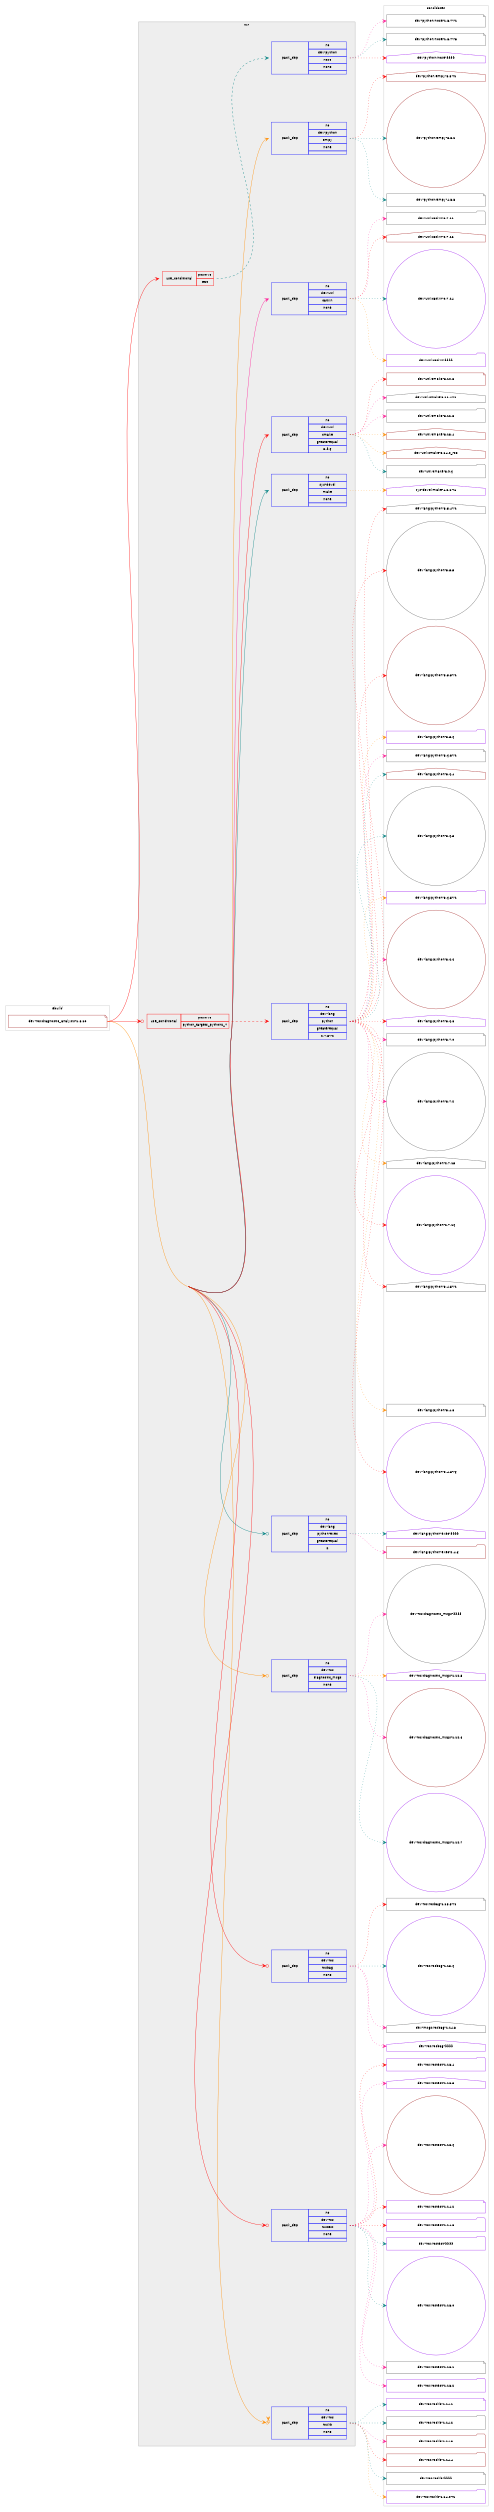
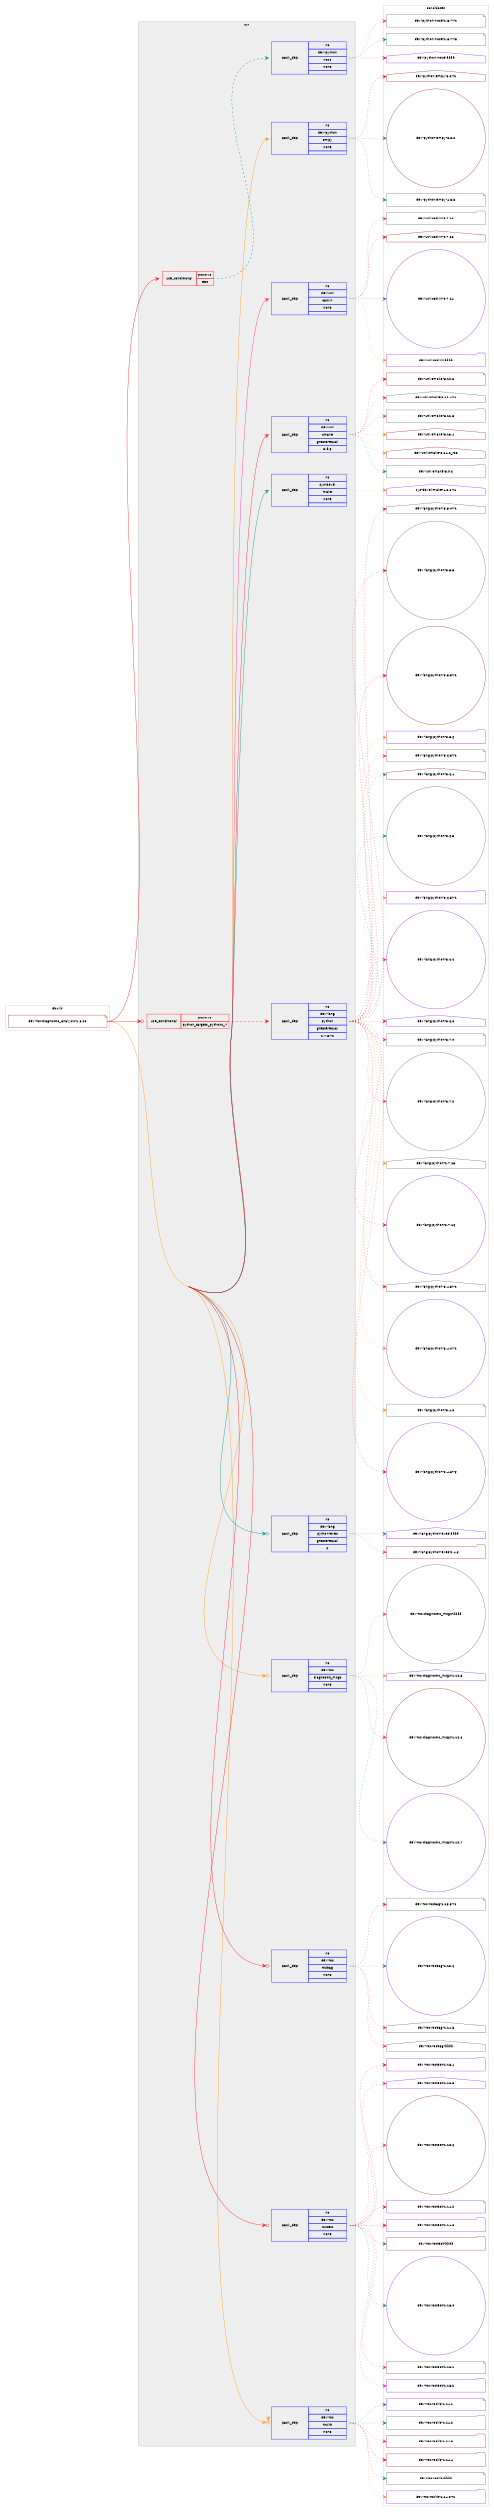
(436, 509) -> (436, 509)
(436, 960) -> (436, 960)
none -> (436, 1349)
(436, 2028) -> (436, 2028)
(436, 2046) -> (436, 2046)
(436, 2244) -> (436, 2244)
